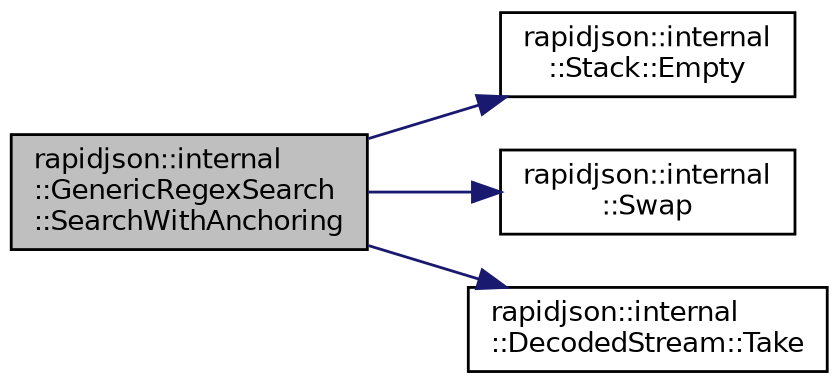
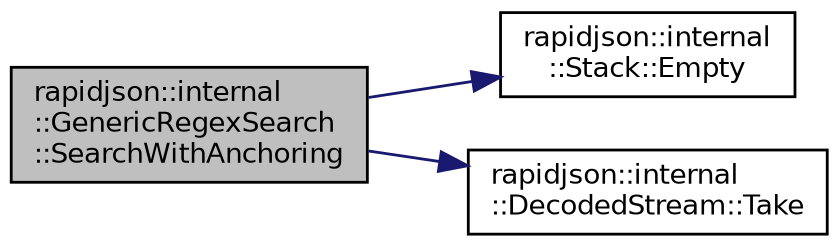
(648, 192) -> none
